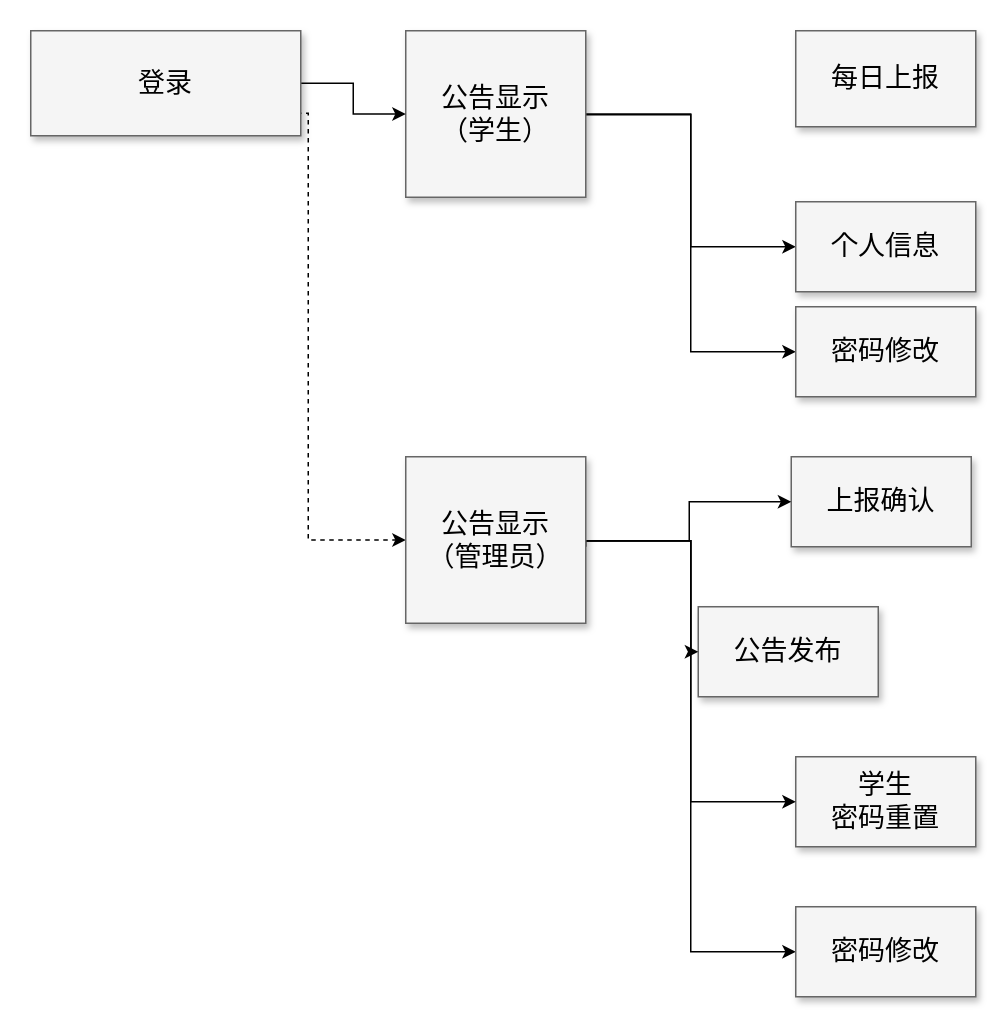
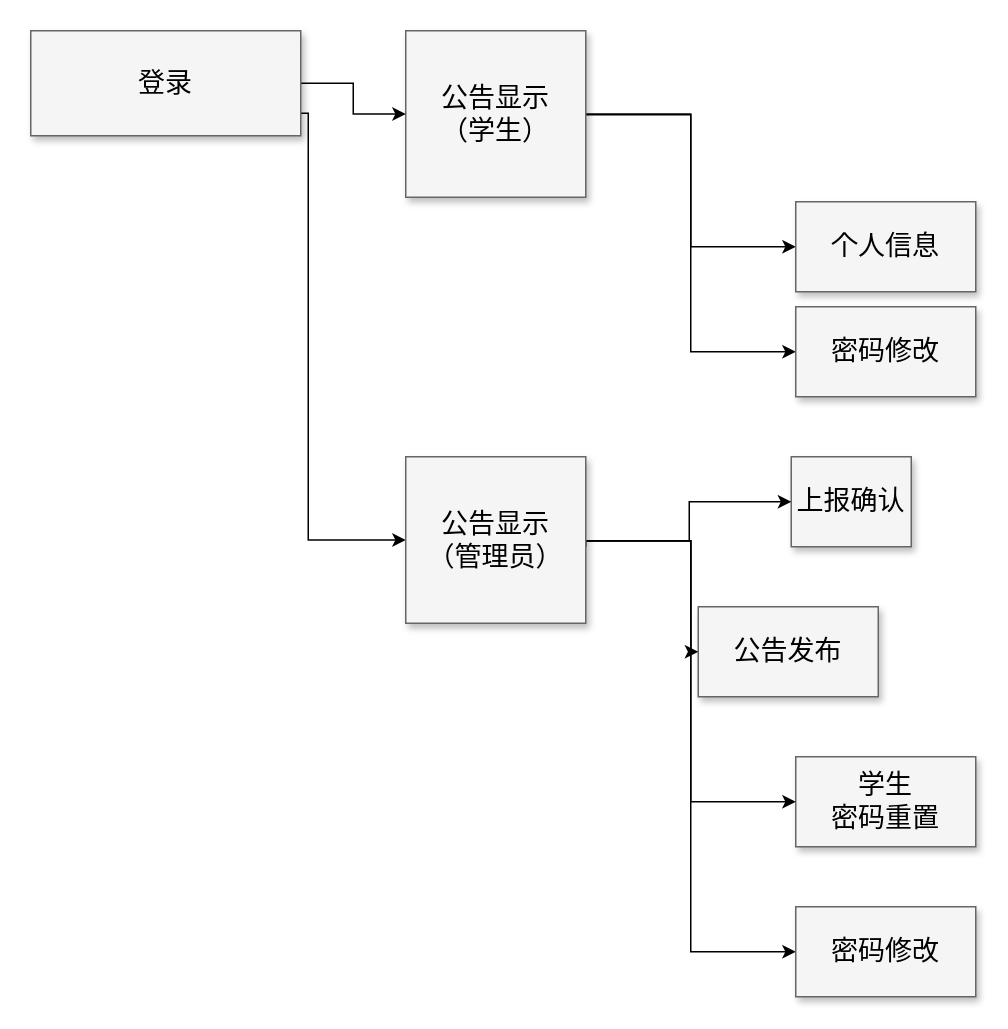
(886, 79) -> none
(308, 364) -> (308, 364)
(881, 502) -> (851, 502)
